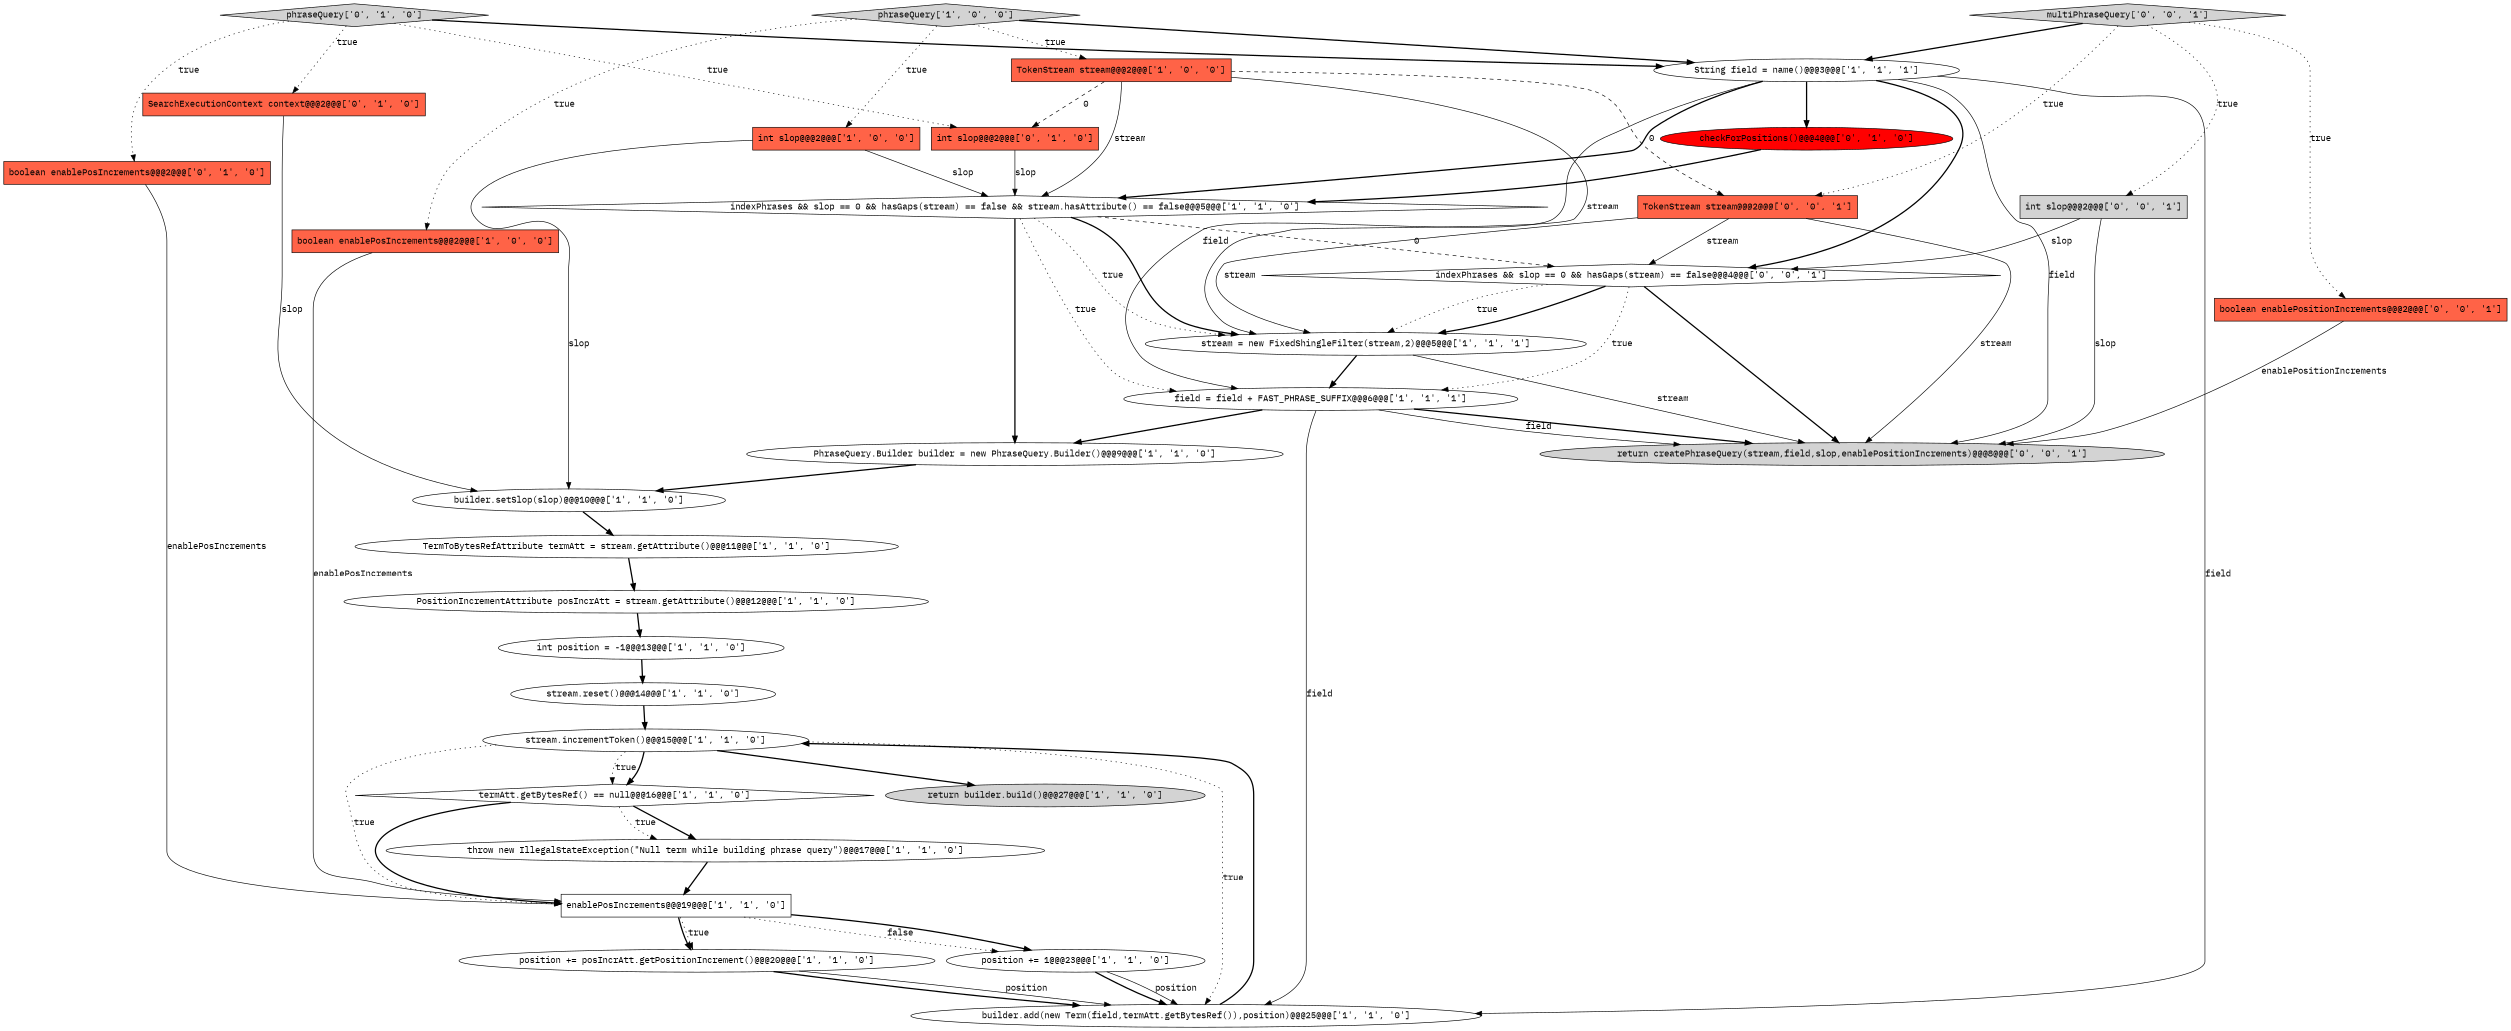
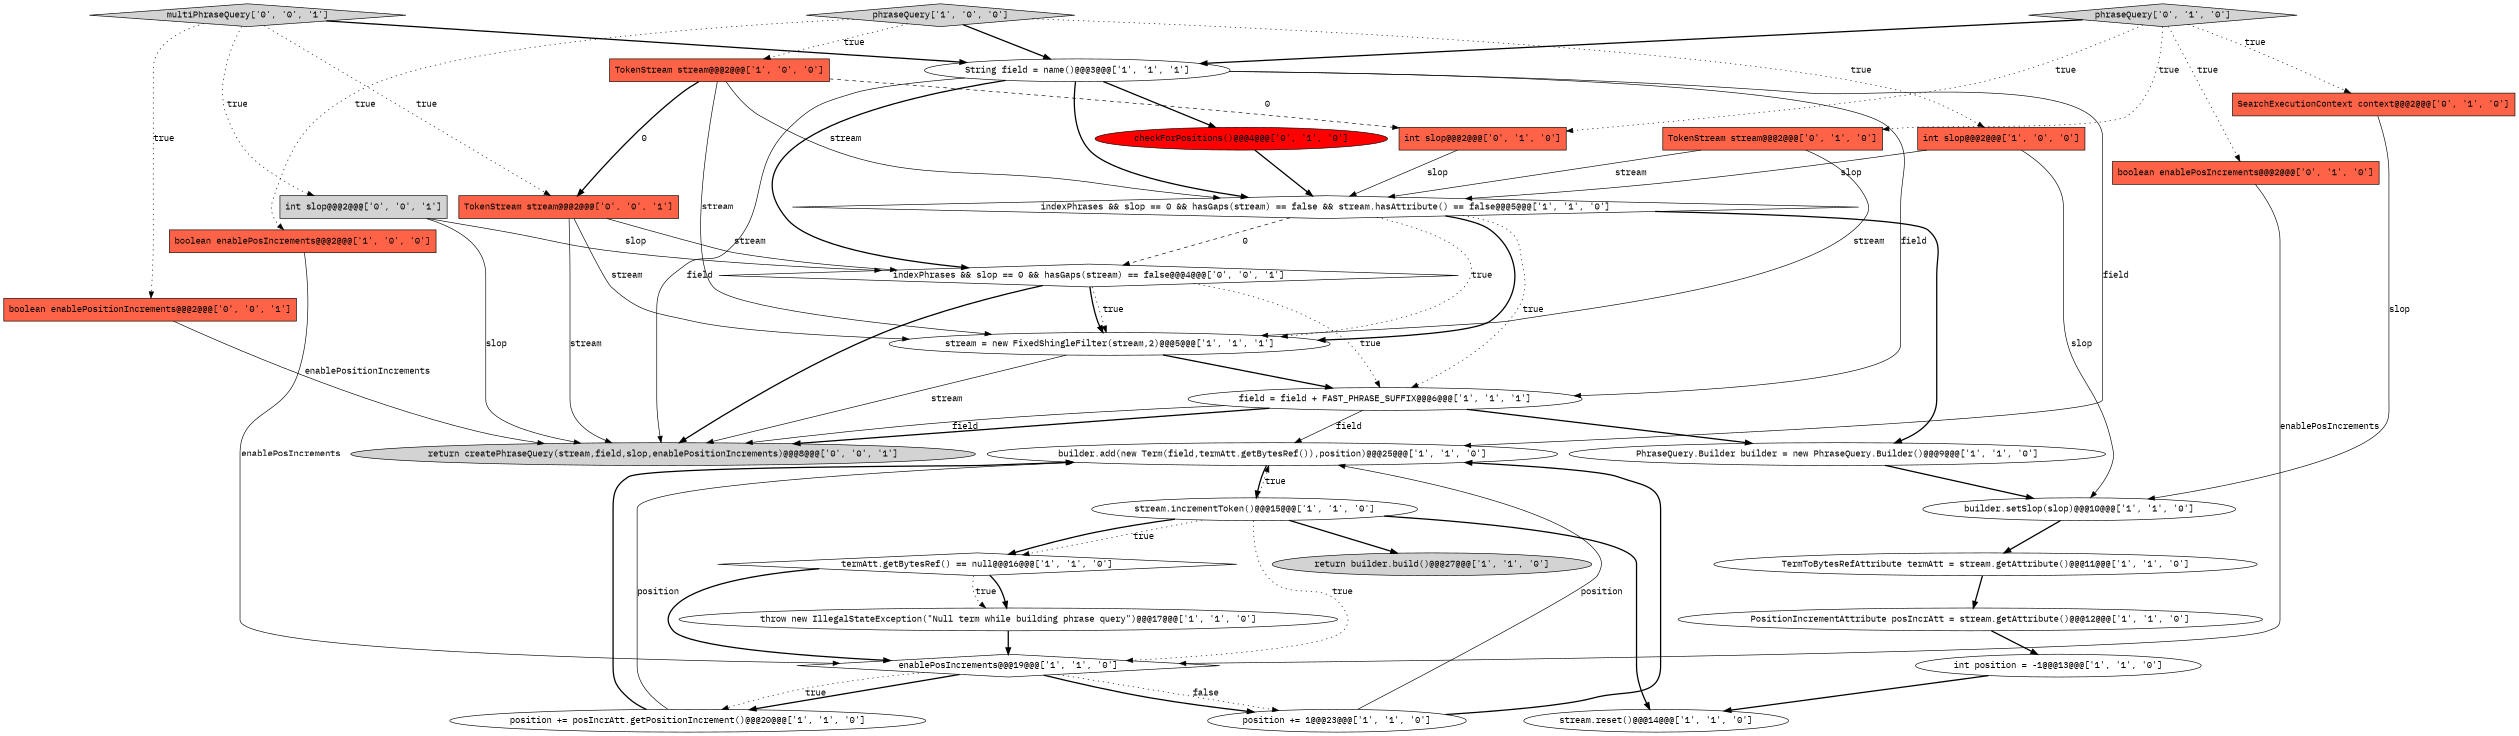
(1495, 79) -> (637, 132)
none -> (1773, 139)
(644, 714) -> (1594, 541)
(676, 906) -> (1008, 666)
